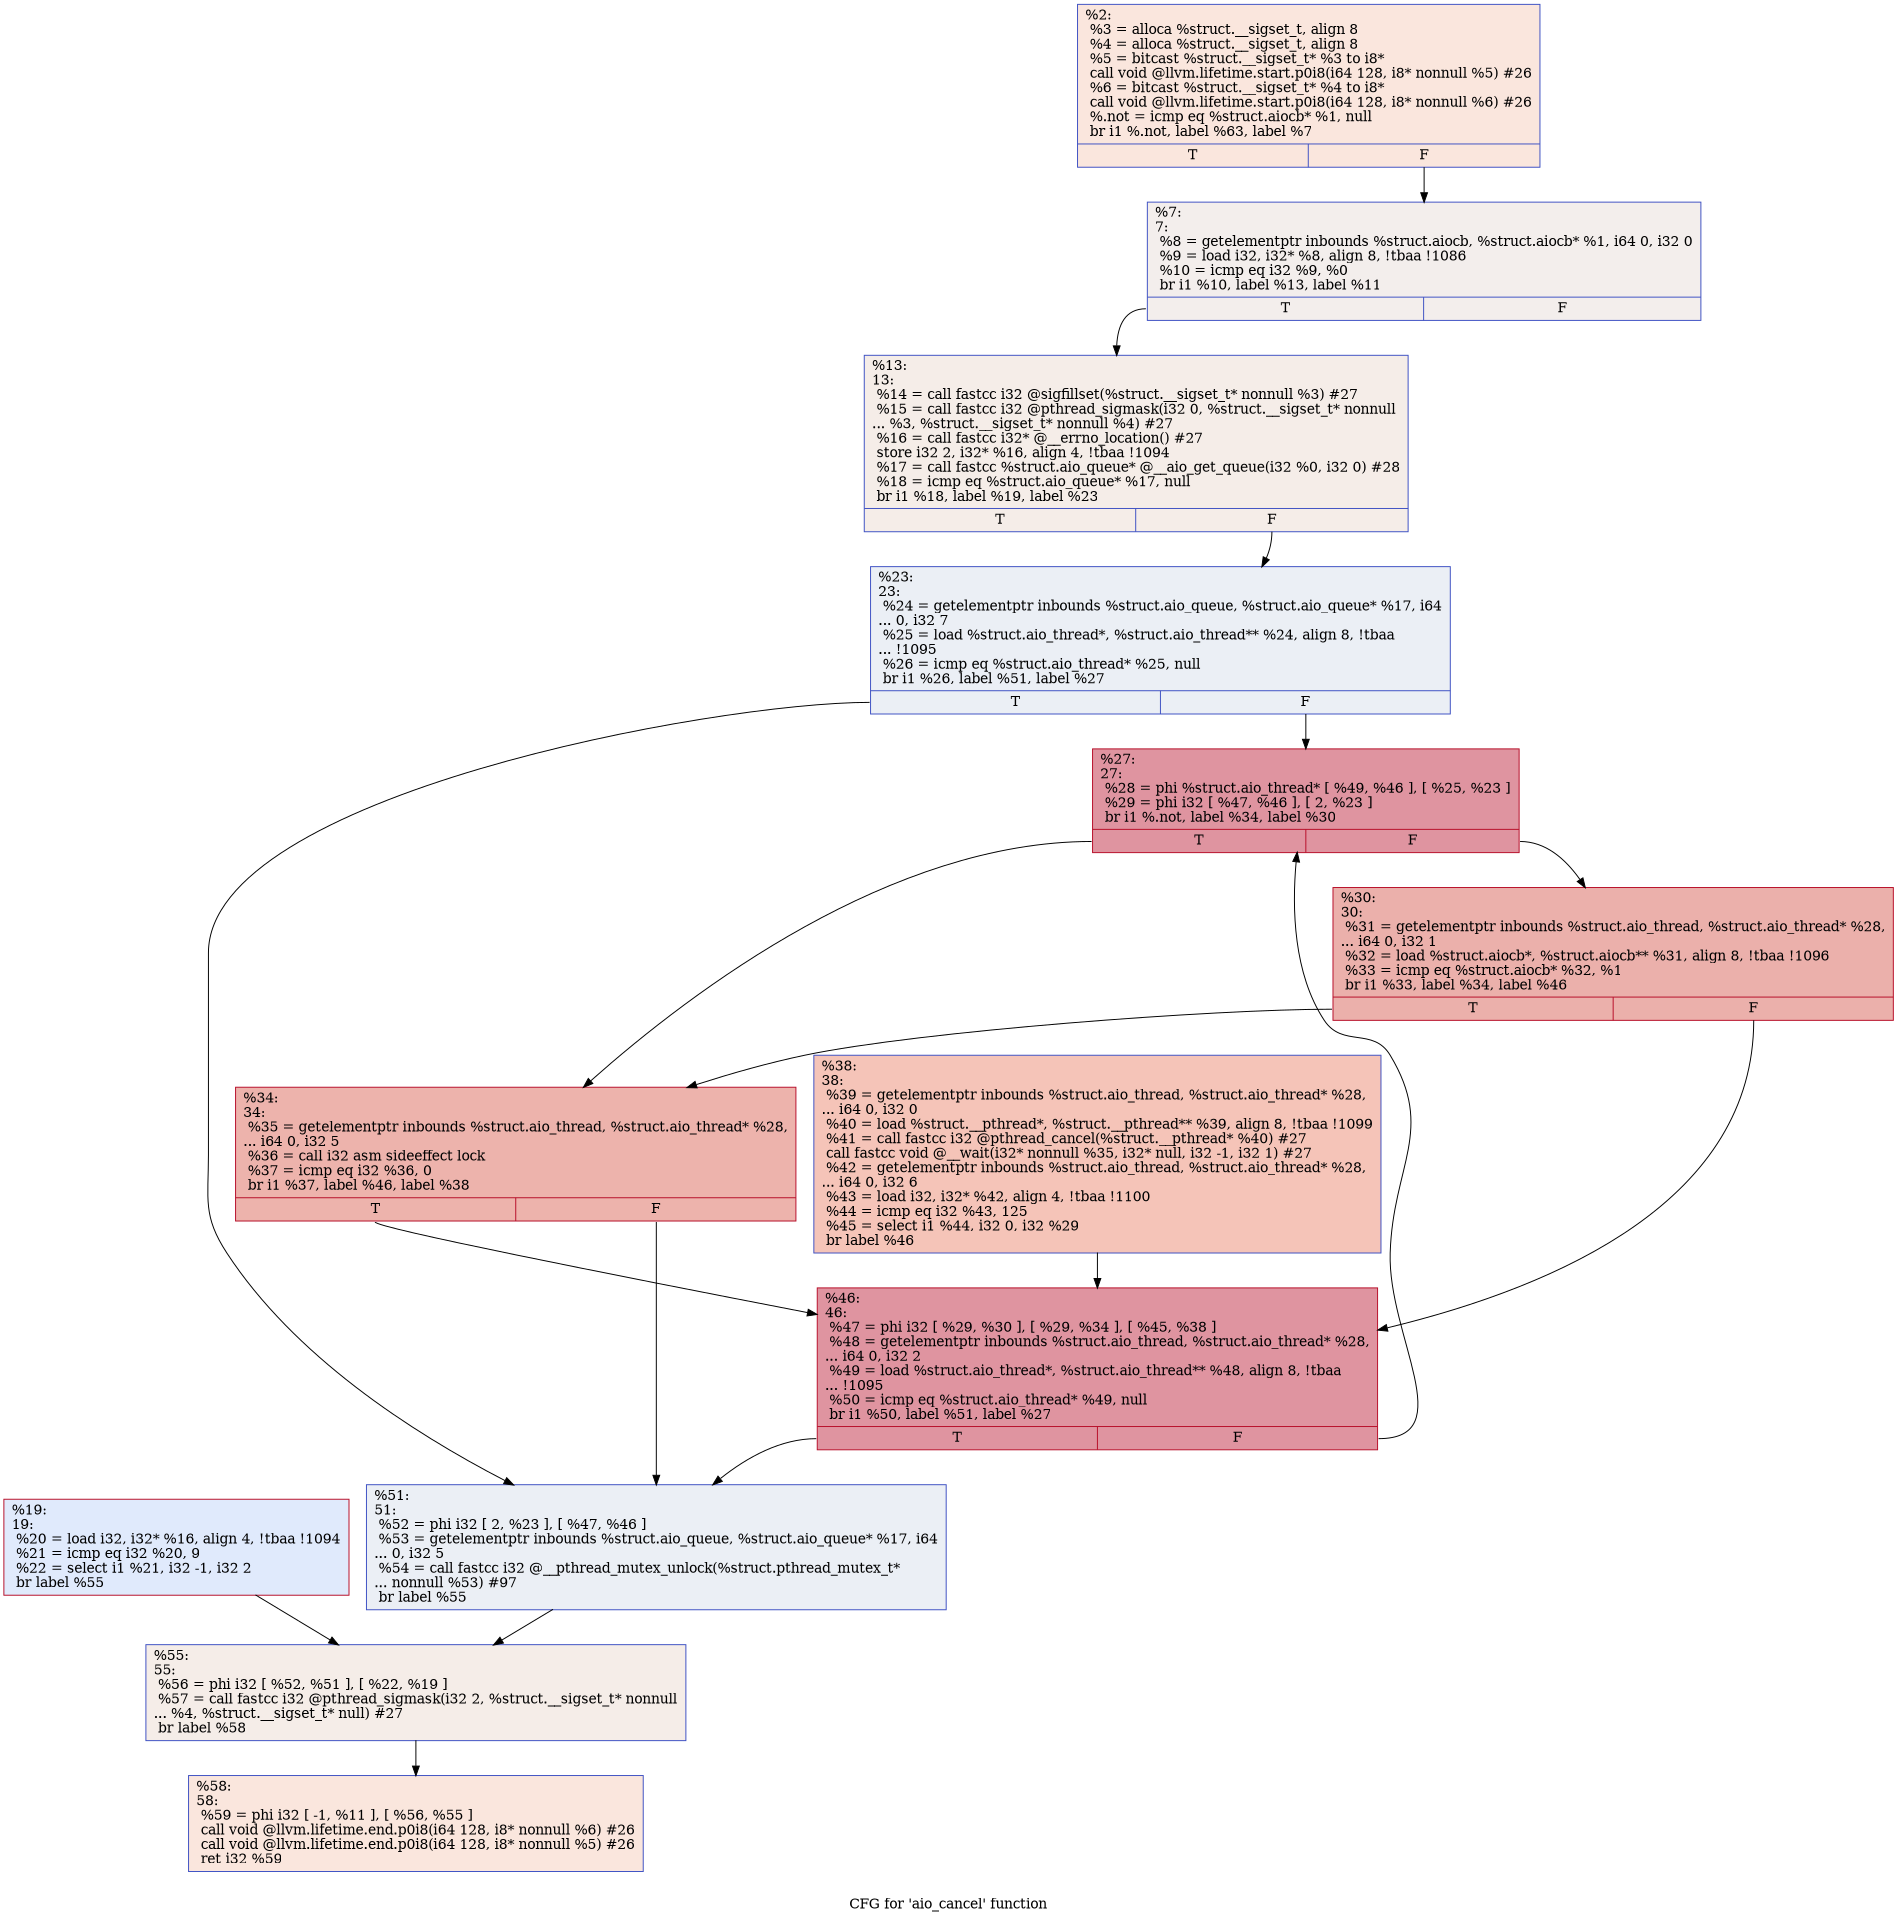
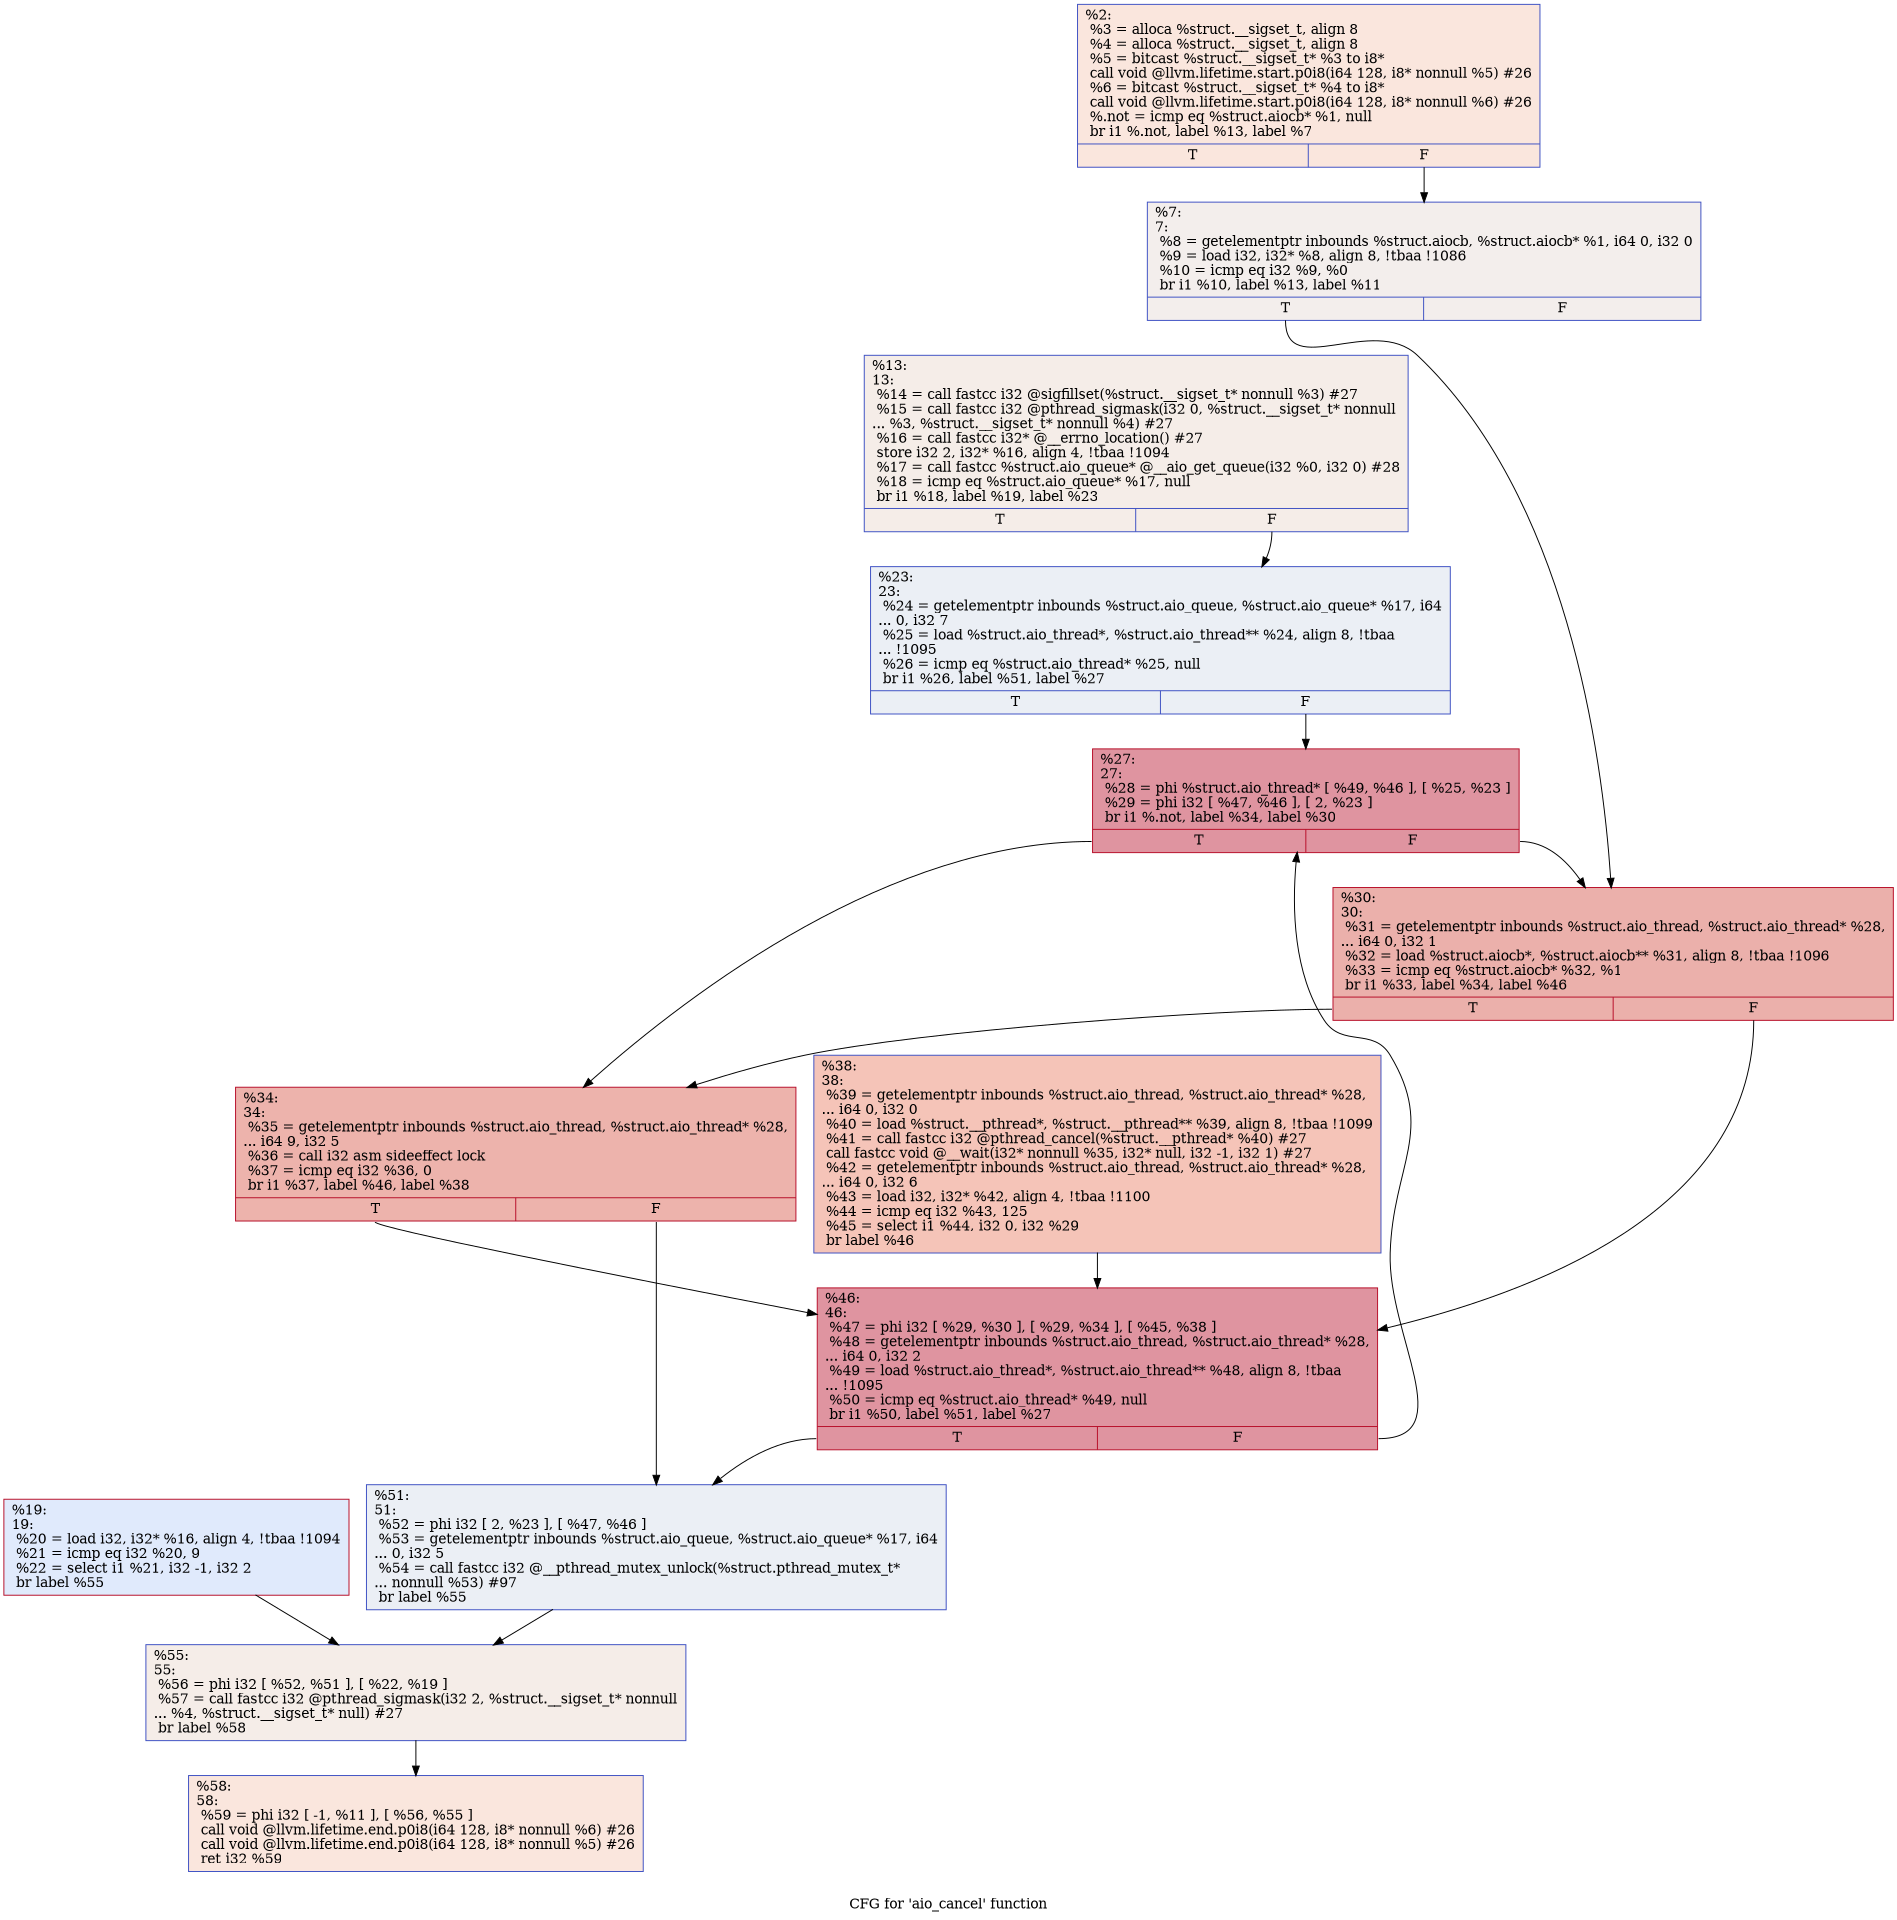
(1199, 132) -> (1199, 132)
(1123, 320) -> (1532, 528)
(222, 919) -> none
(292, 1142) -> (292, 1142)
